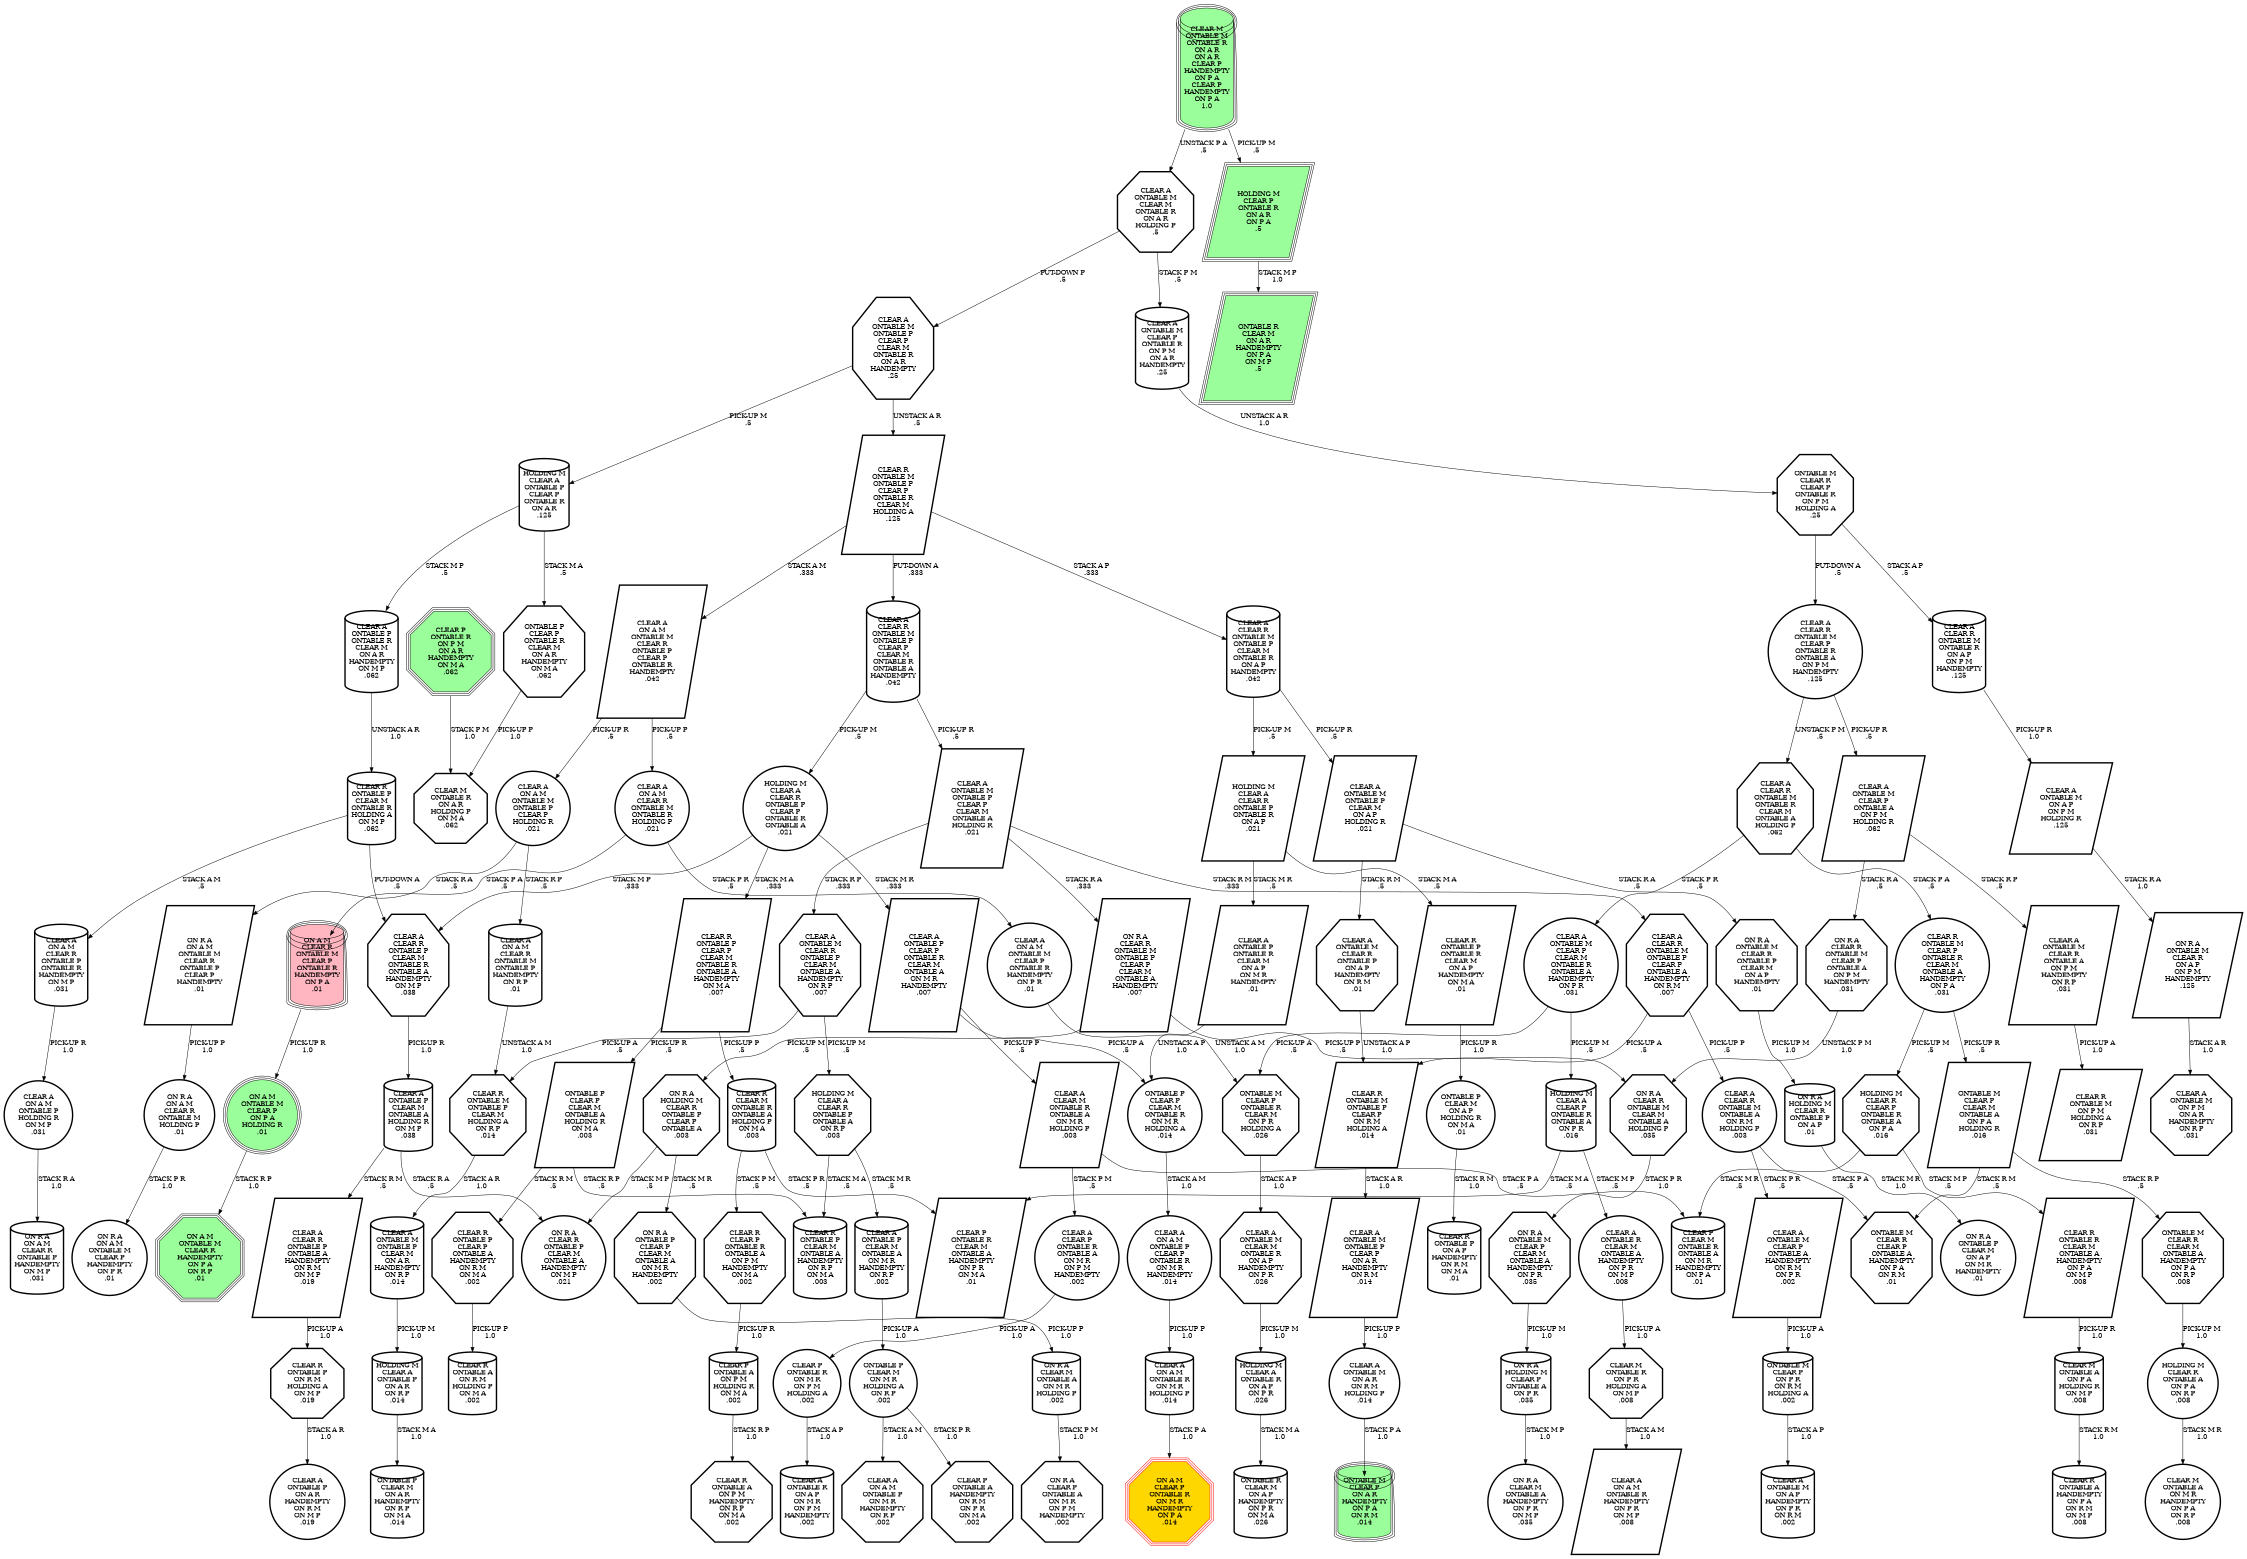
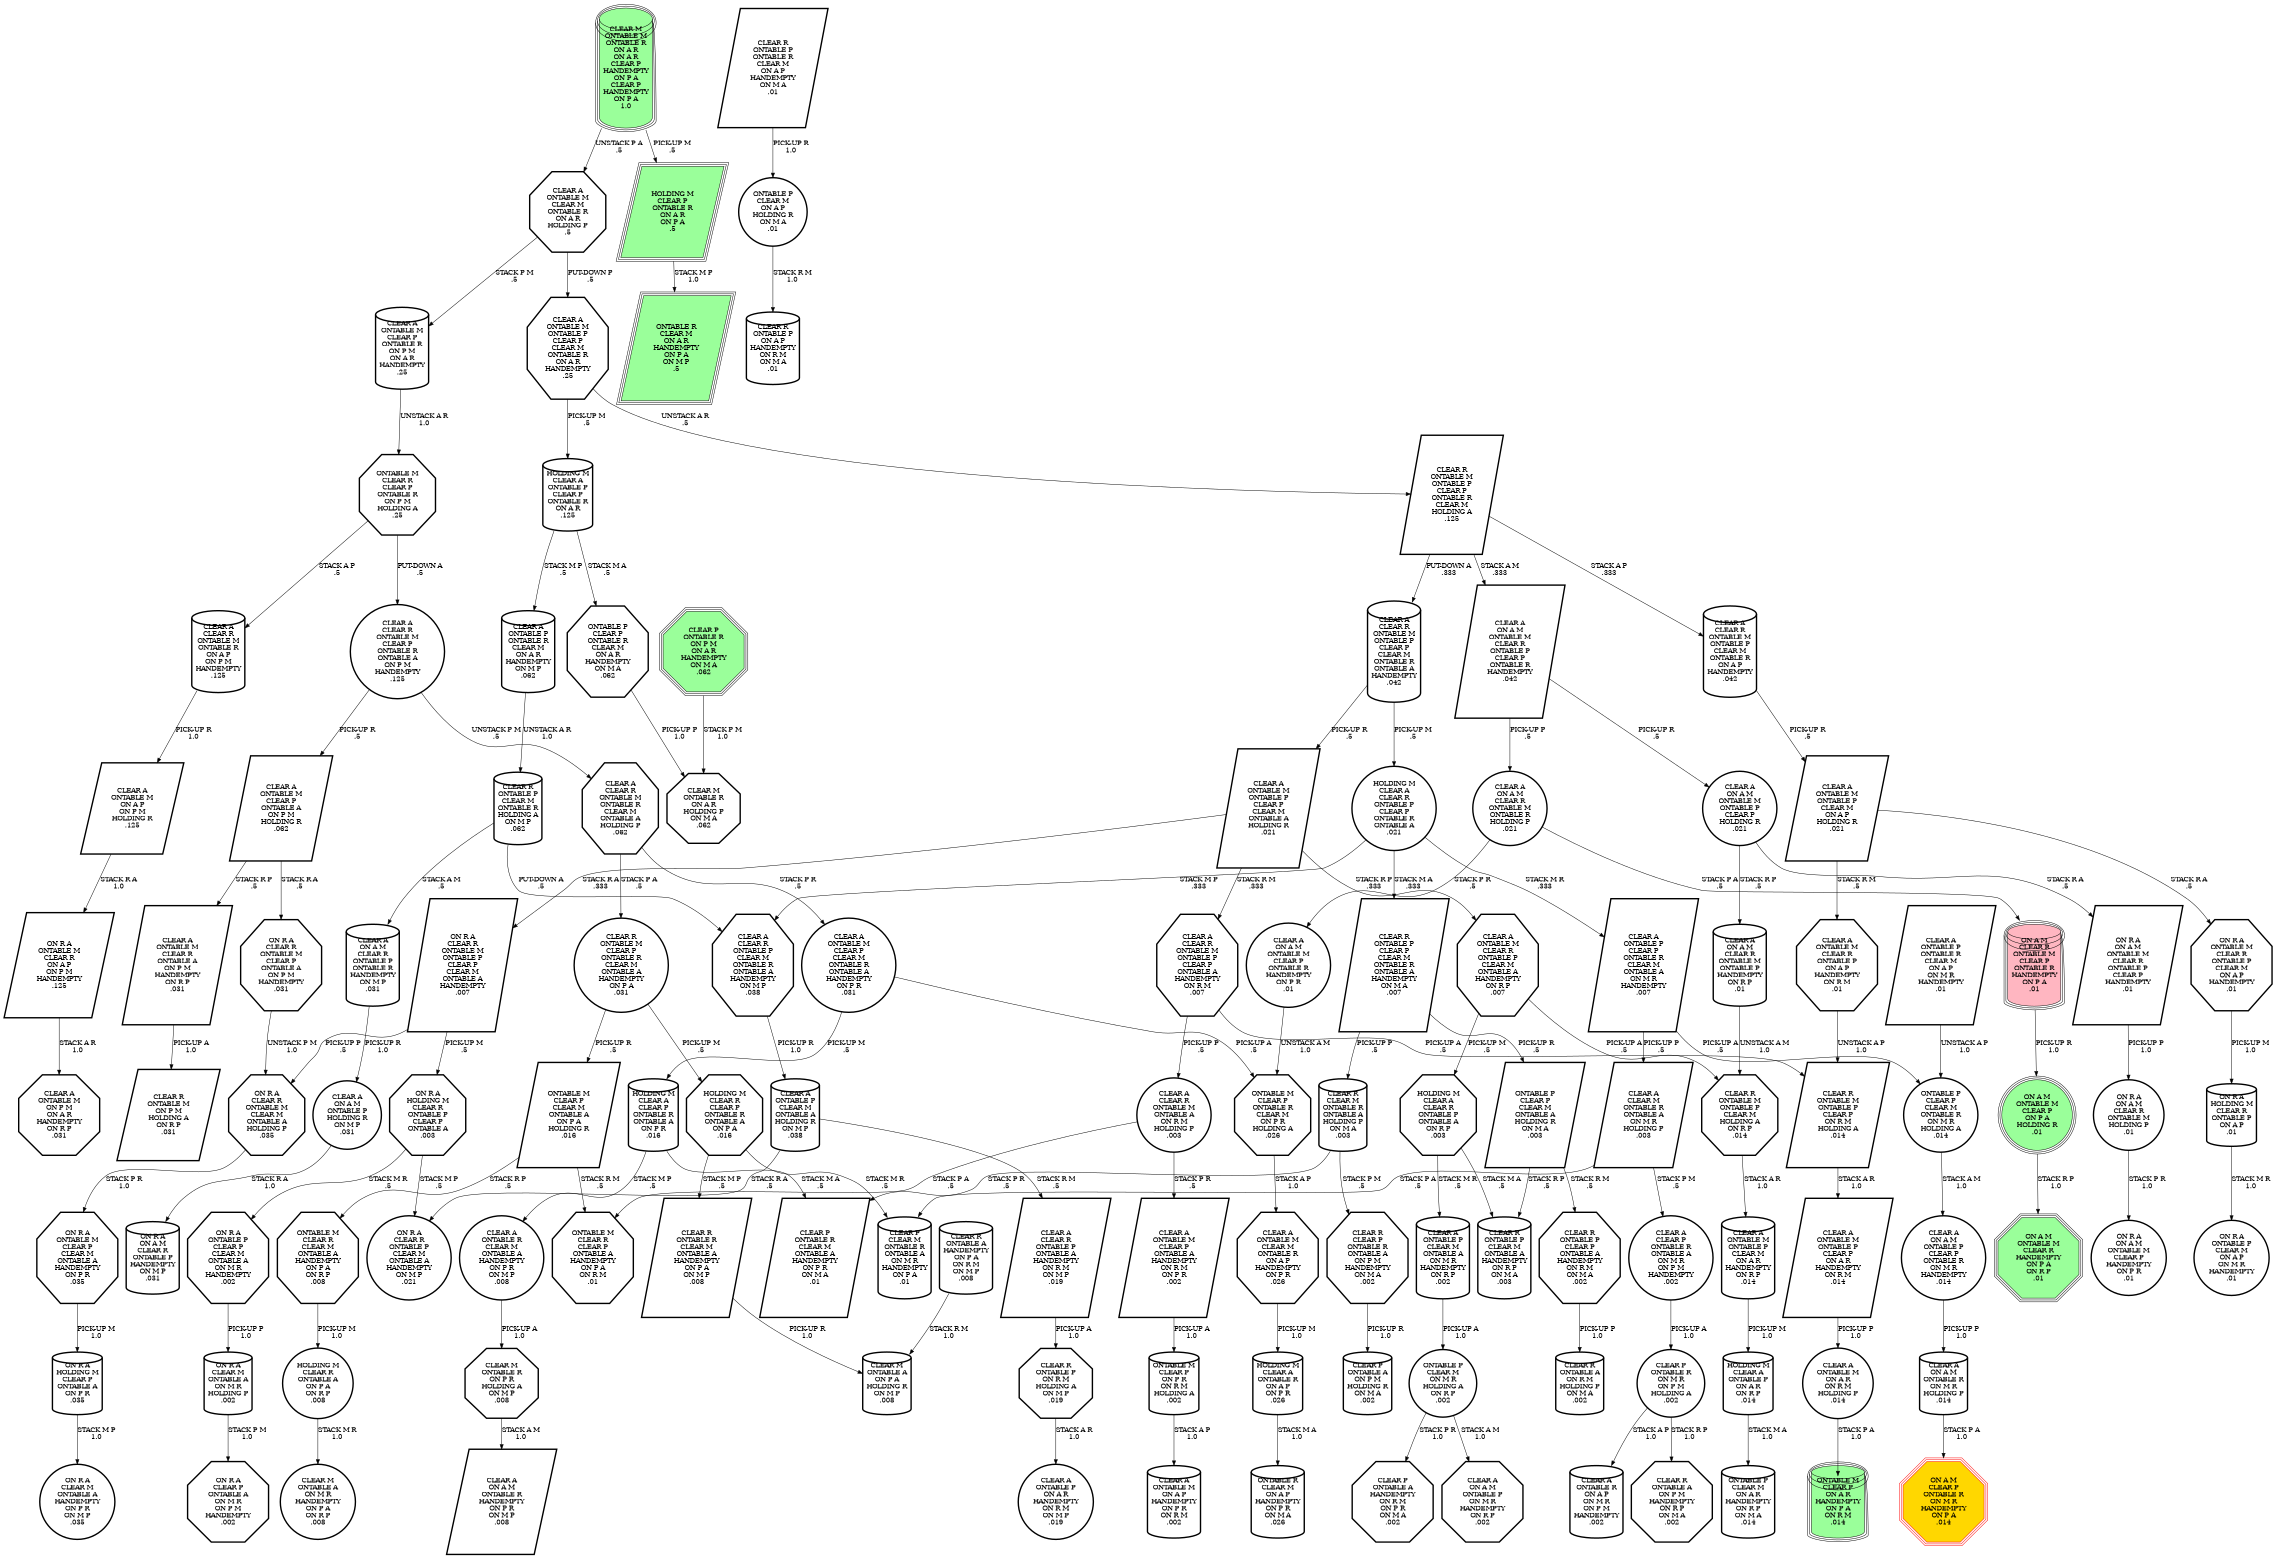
(1253, 808) -> none
(733, 1436) -> (1671, 1437)
(2079, 1438) -> (932, 1323)
